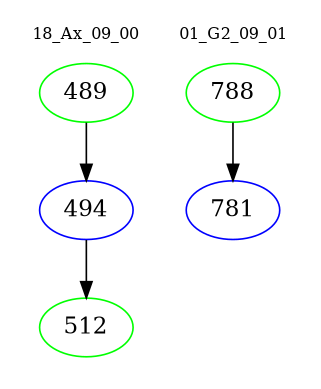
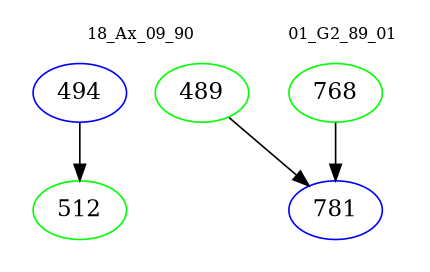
(86, 35) -> (141, 35)
(234, 35) -> (343, 35)
(233, 93) -> (336, 93)
(86, 144) -> (251, 136)
